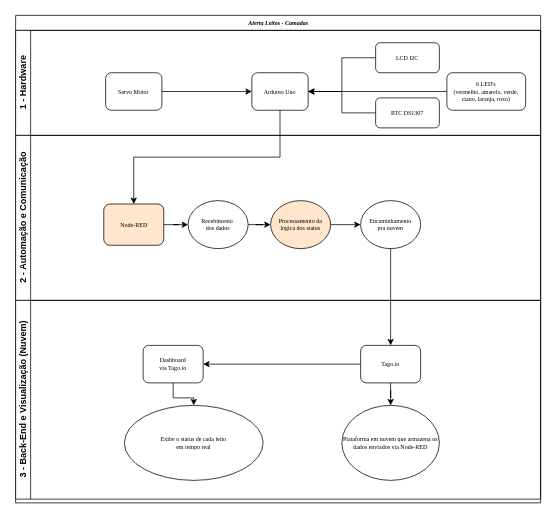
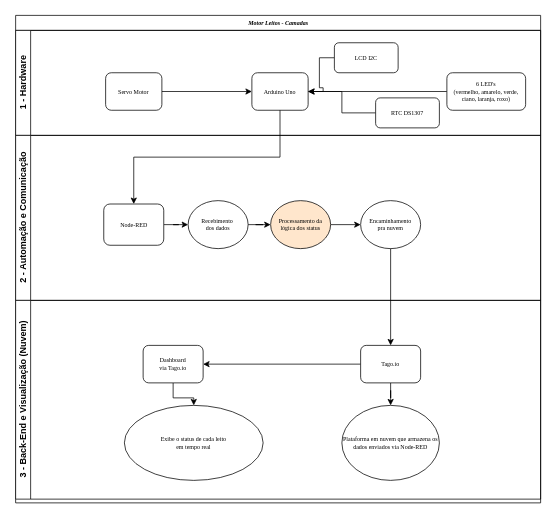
(278, 23) -> (278, 23)
(407, 58) -> (366, 58)
(134, 225) -> (134, 225)
